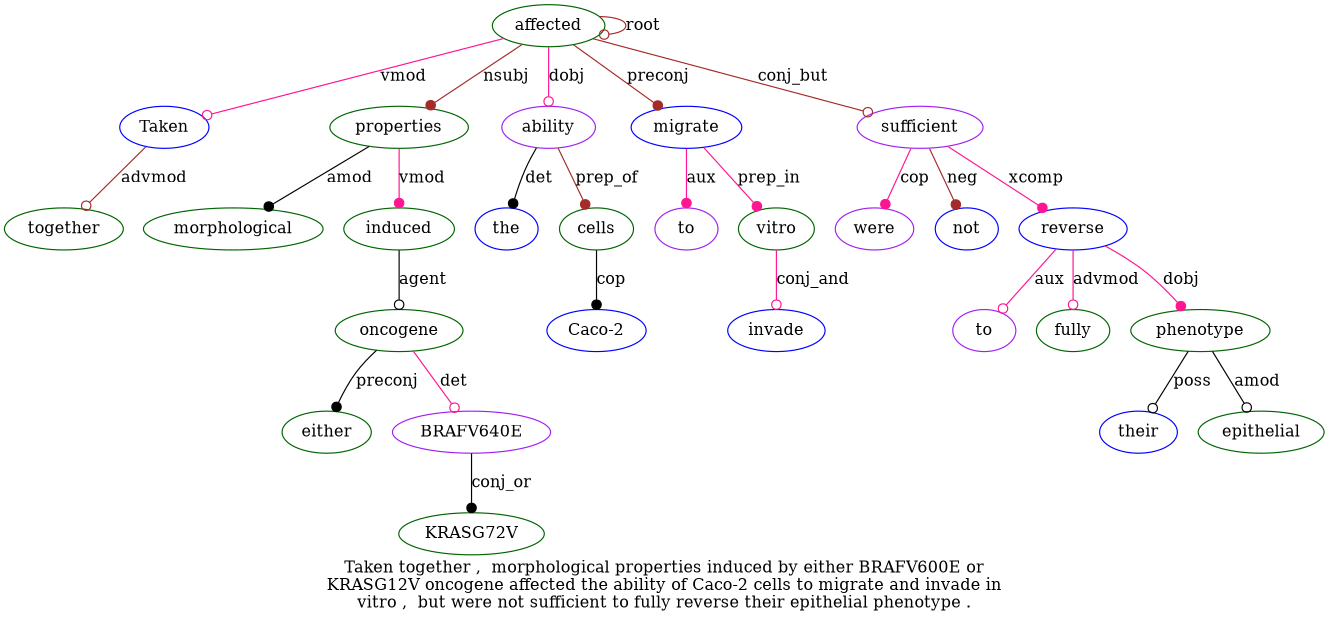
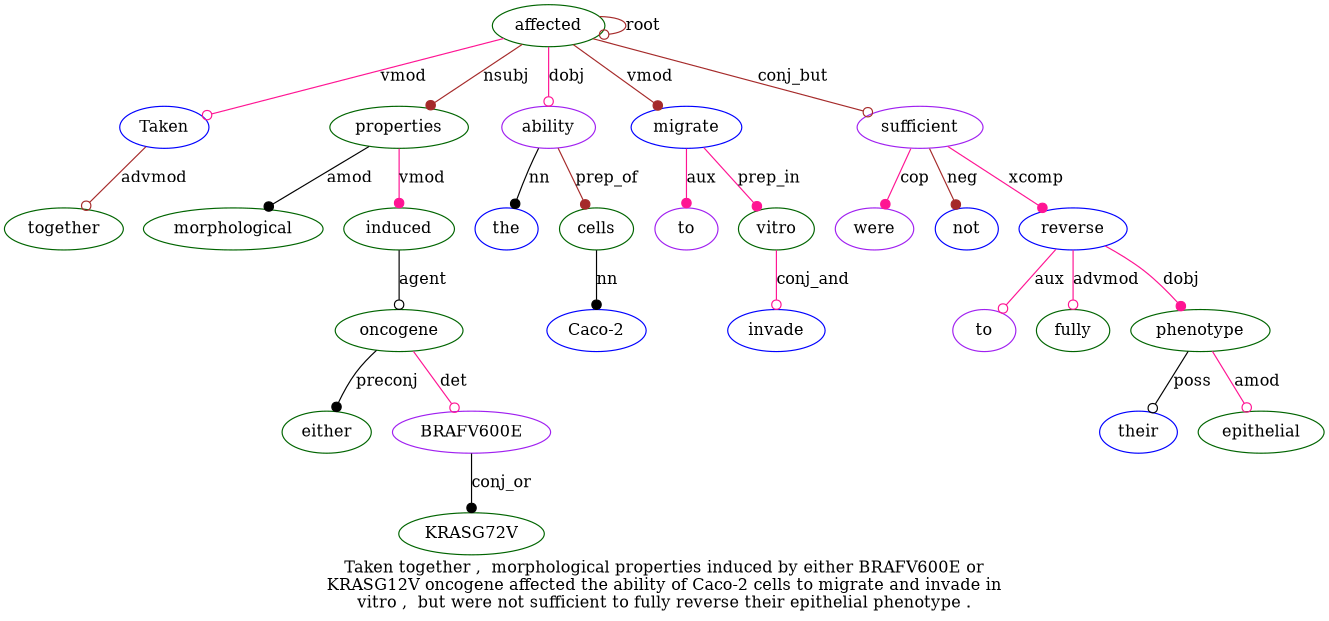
(658, 77) -> (650, 77)
(539, 178) -> (540, 178)
(611, 280) -> (608, 280)
(1228, 377) -> (1228, 377)
(472, 432) -> (472, 432)
